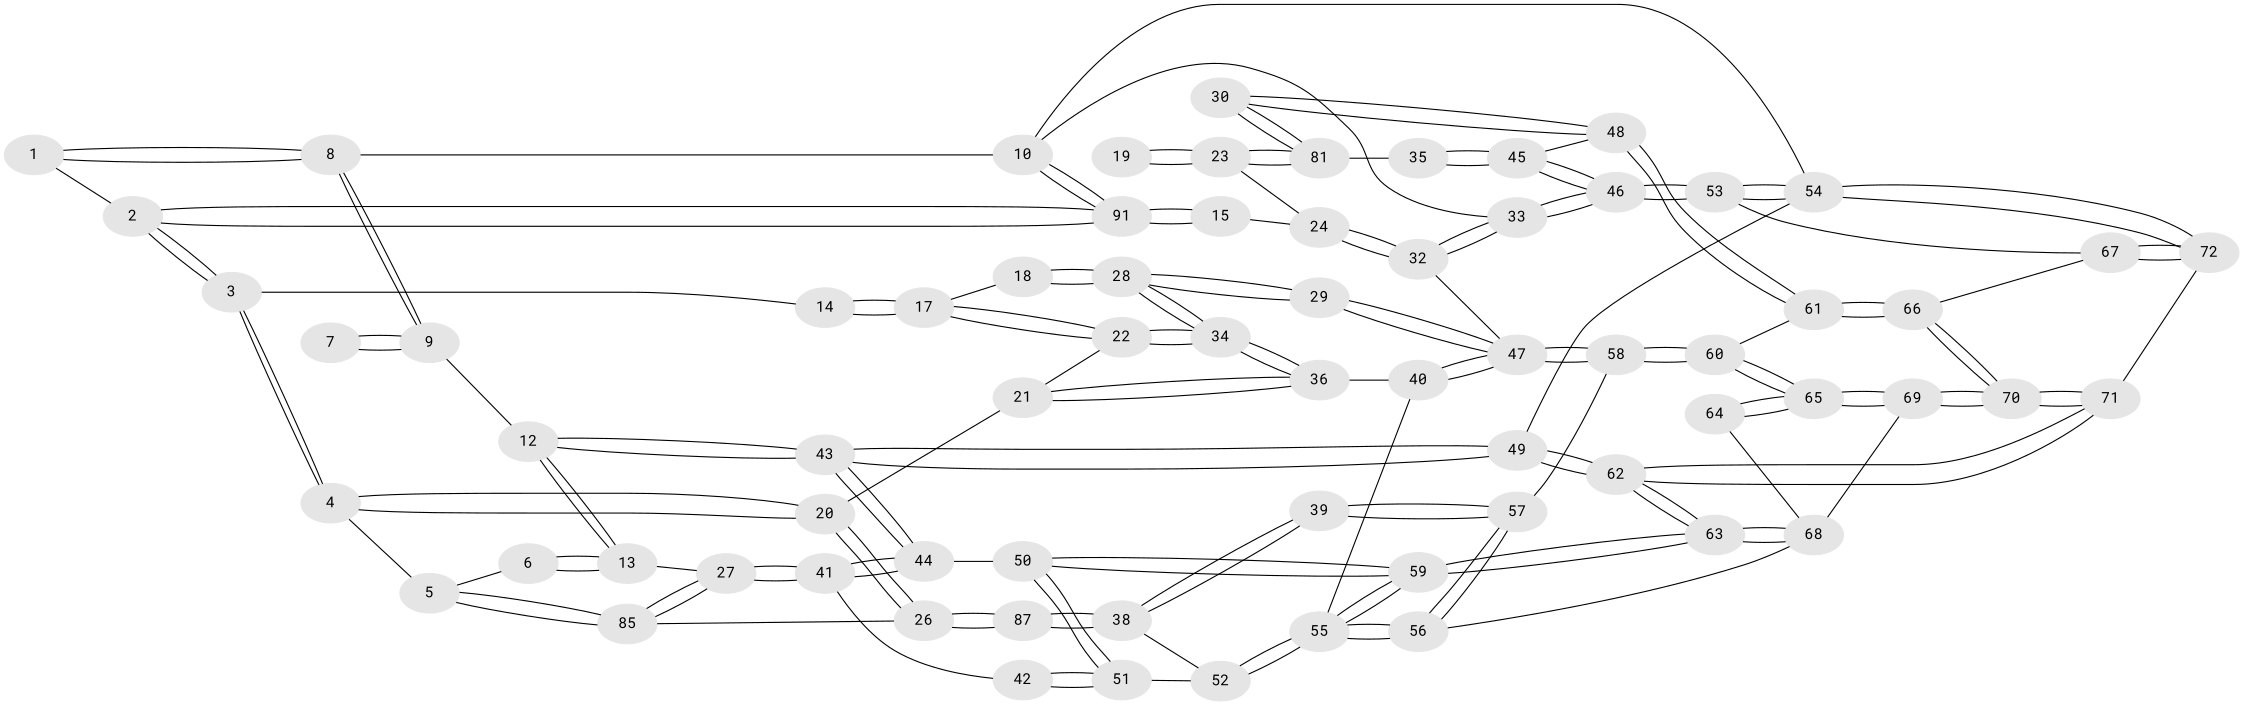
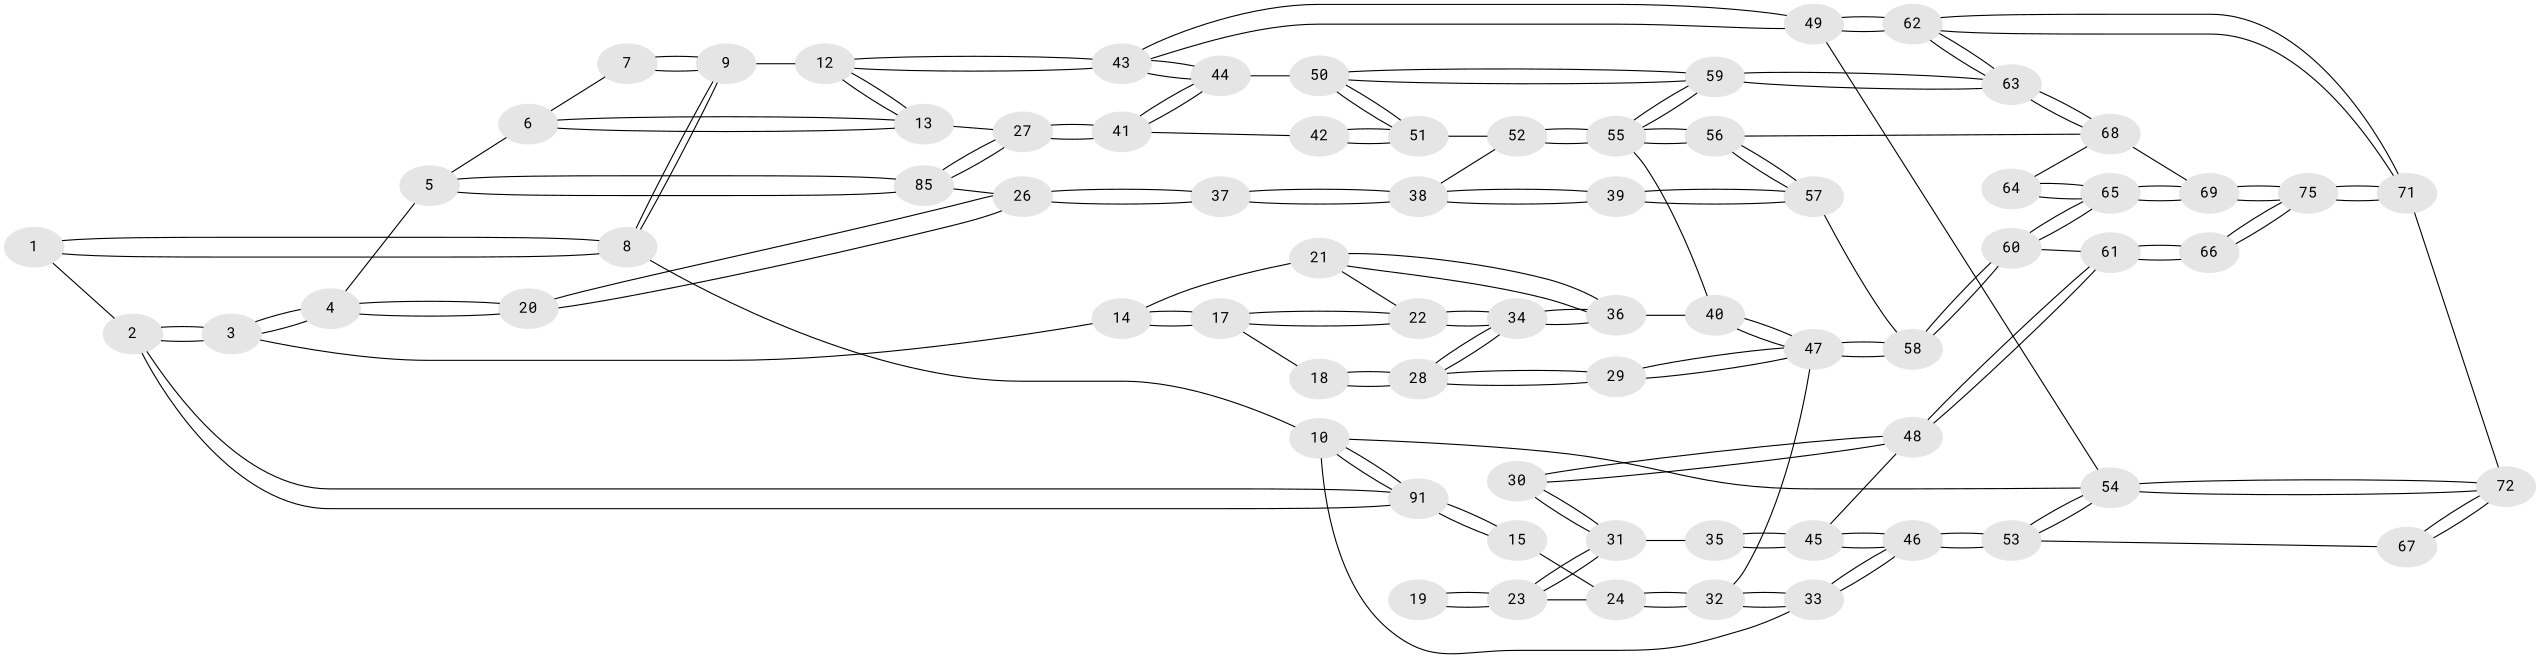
none -> (578, 94)
(1319, 158) -> (1616, 541)
(2012, 281) -> none
(2012, 399) -> (2308, 193)
(924, 456) -> (1217, 281)
(1023, 621) -> (1221, 197)
